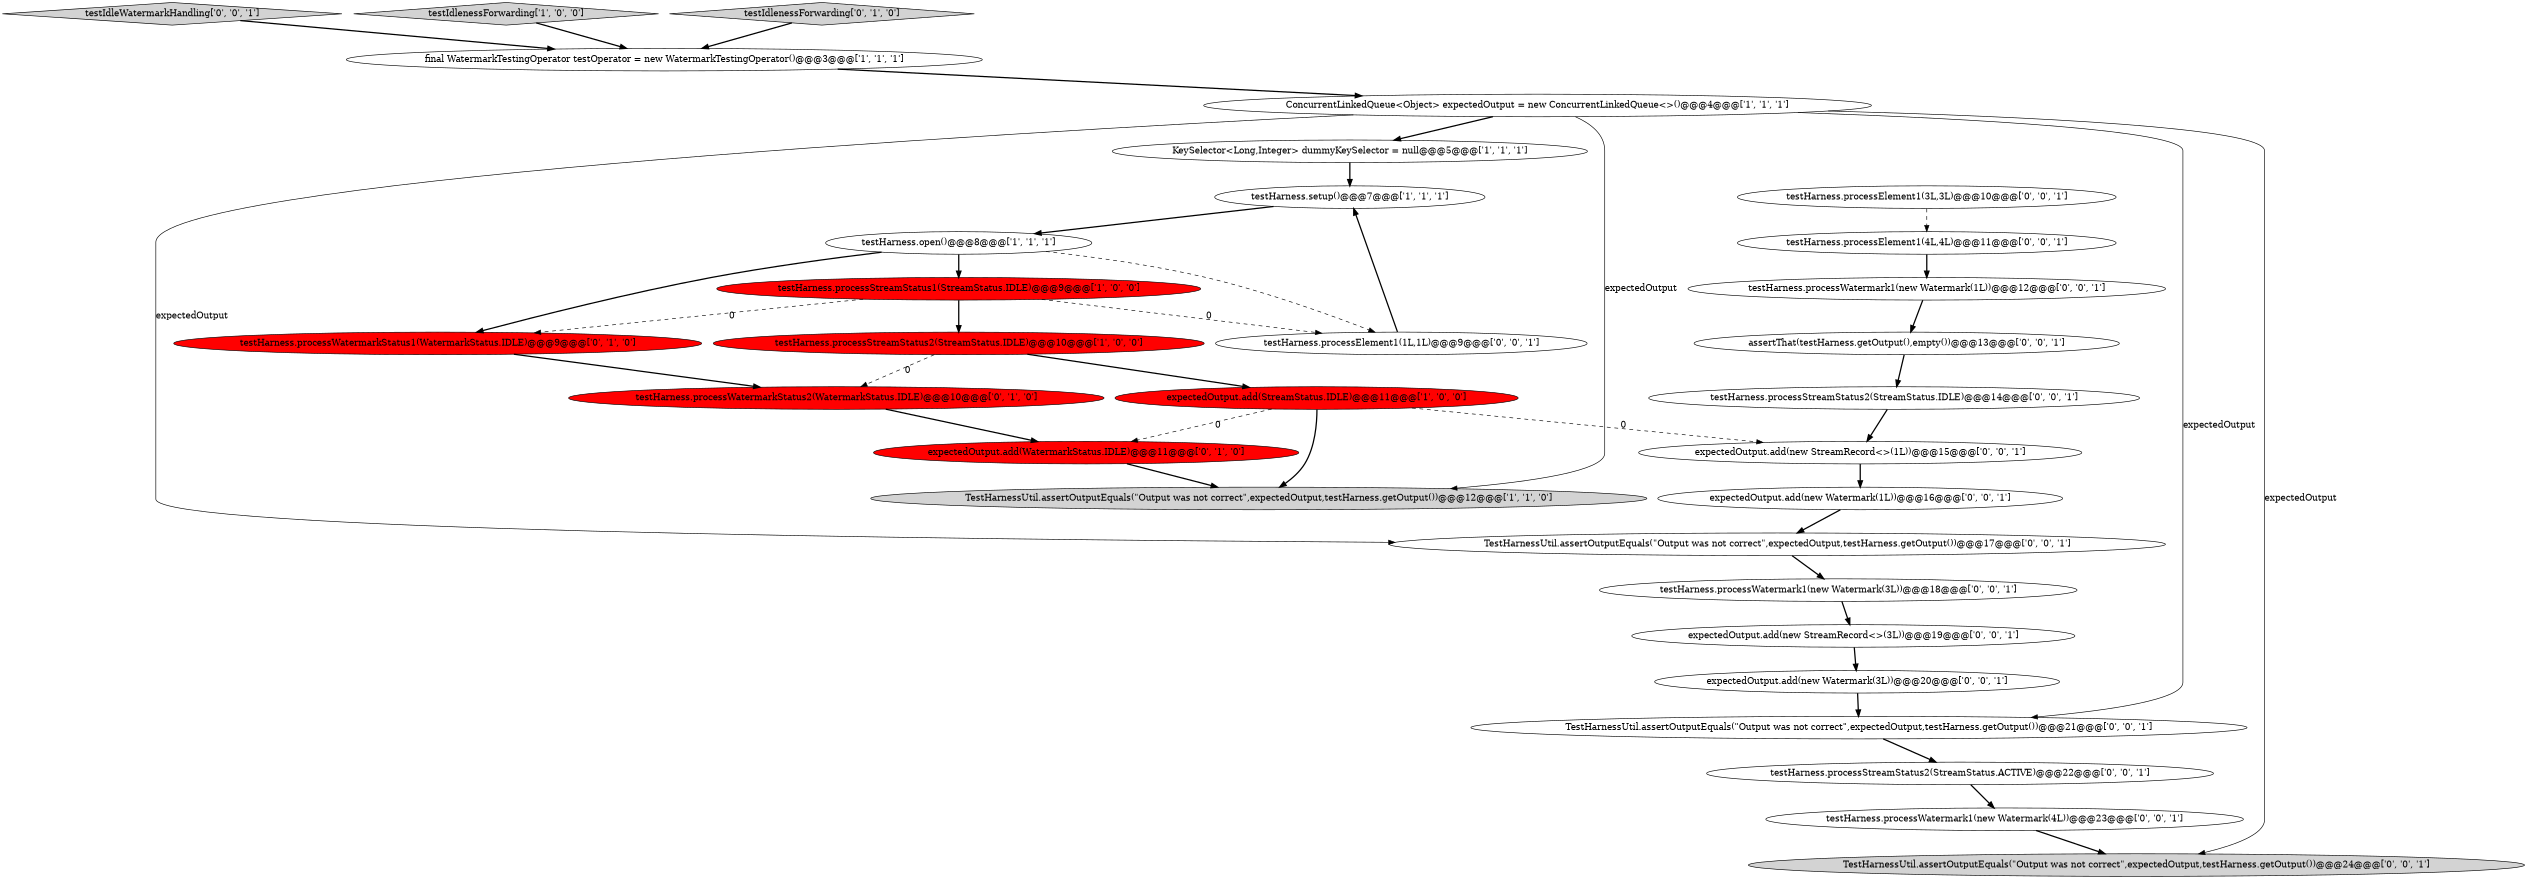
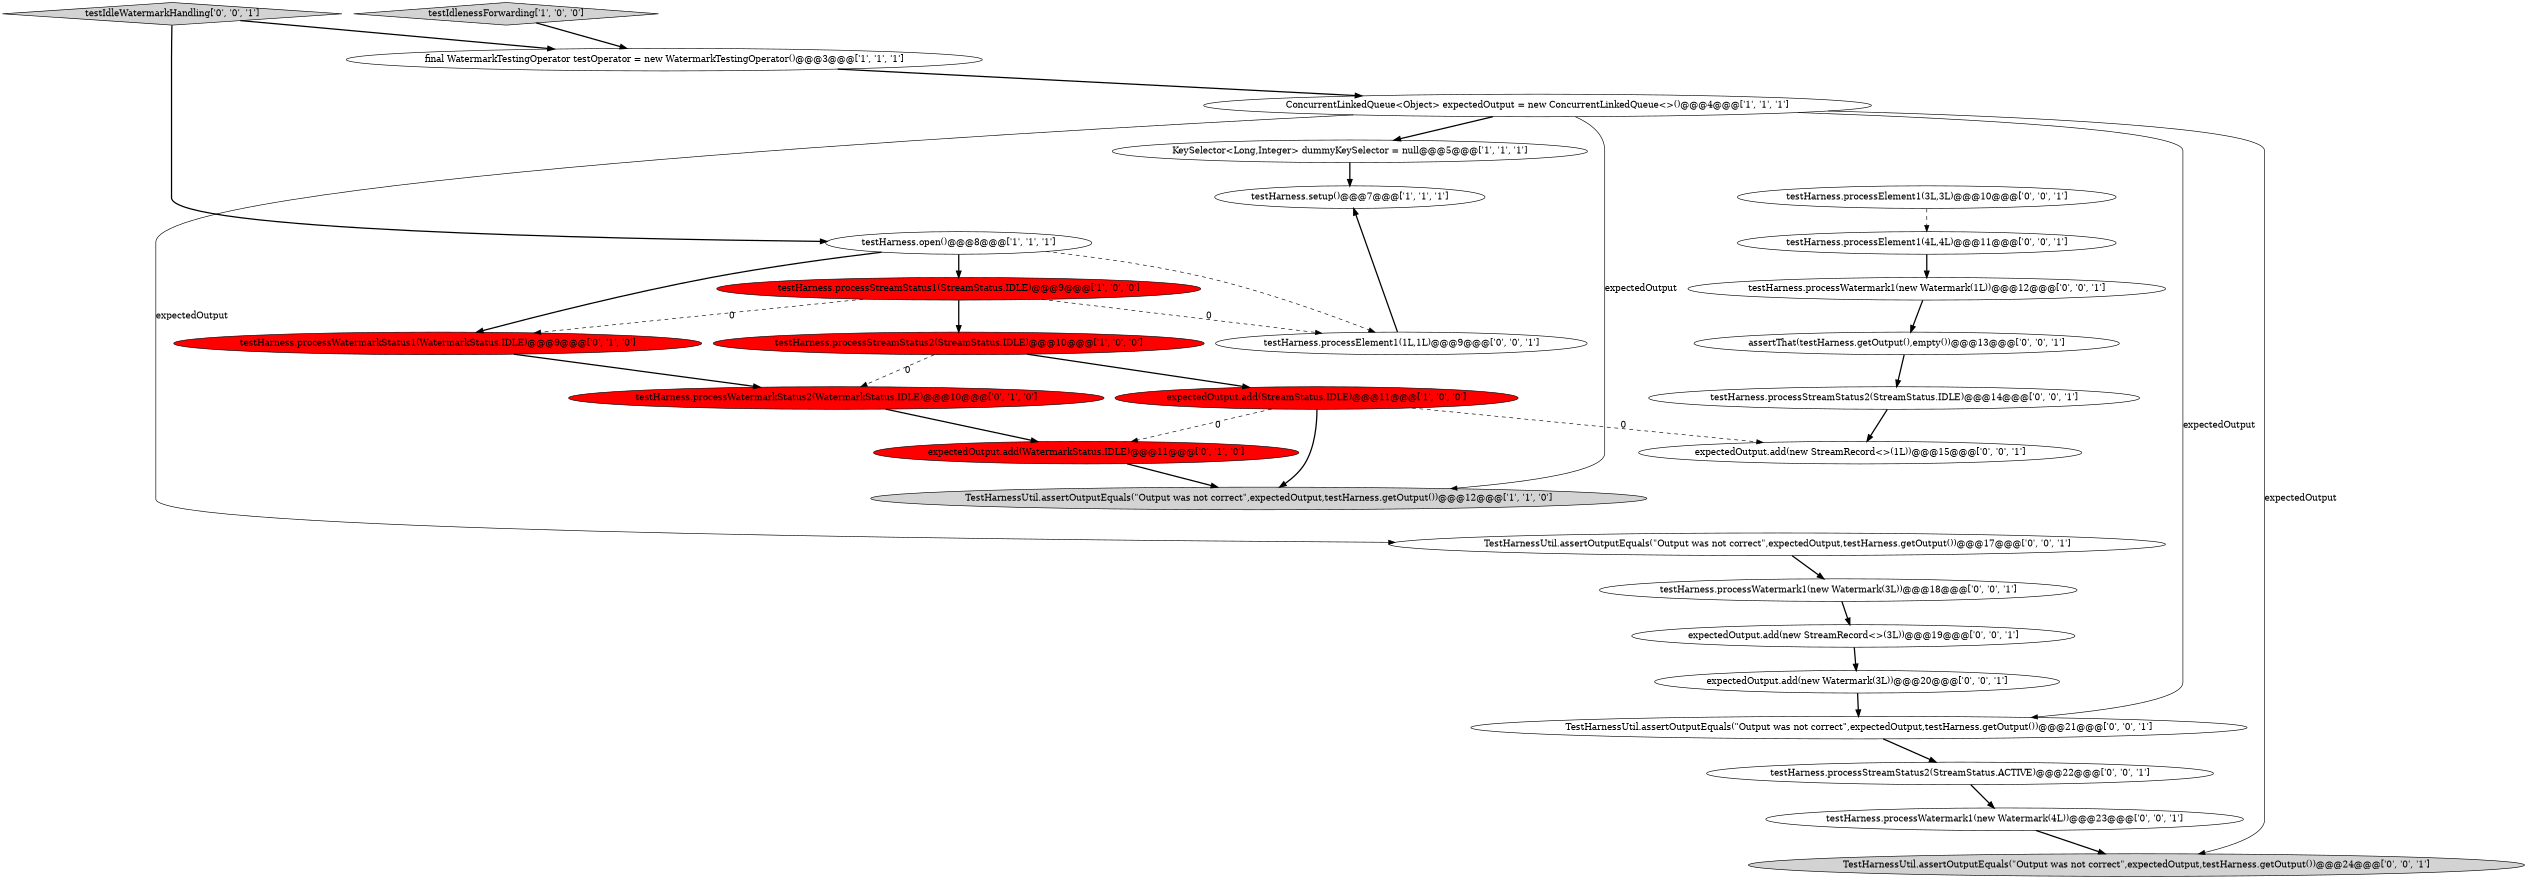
(822, 14) -> none
(1157, 220) -> (408, 230)
(1860, 498) -> none
